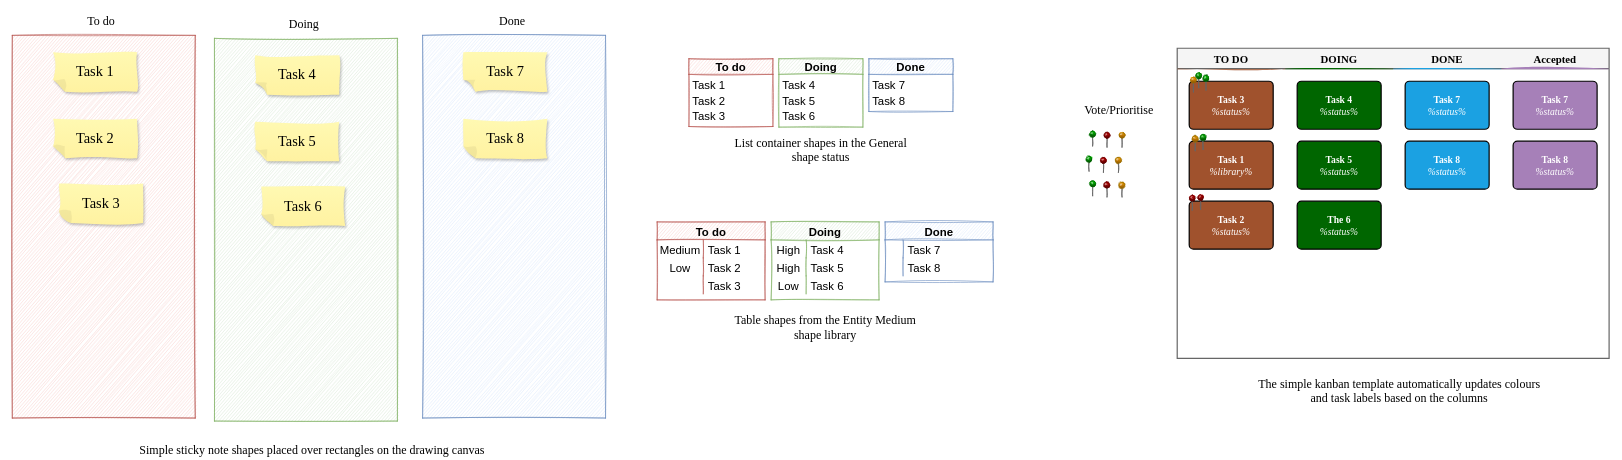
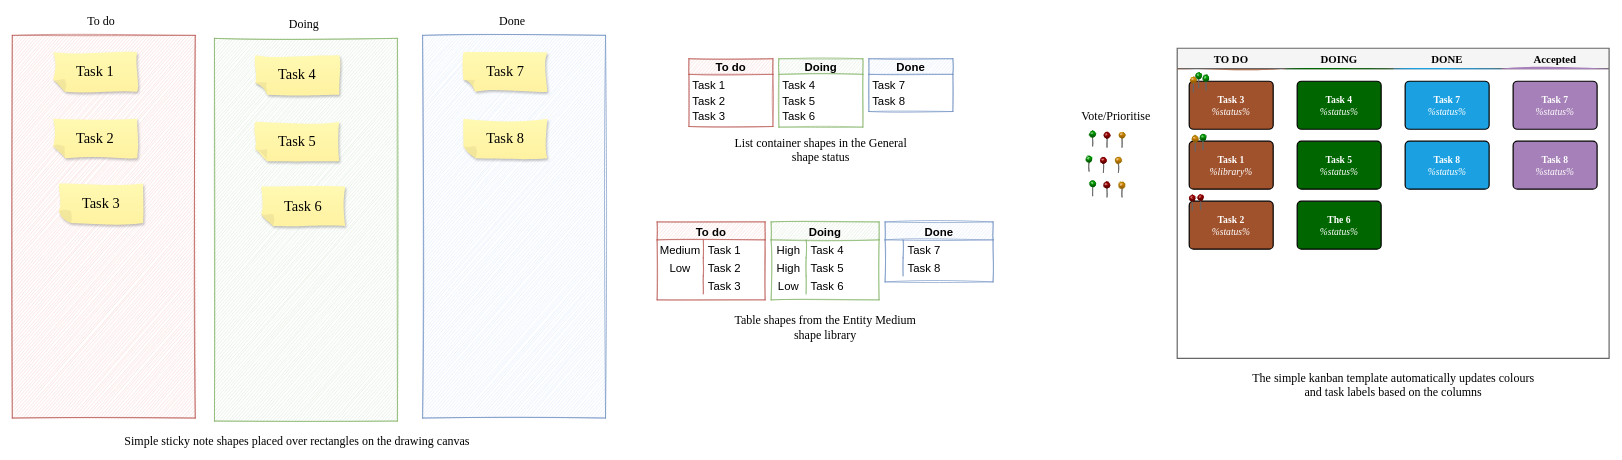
(1119, 109) -> (1116, 115)
(1400, 390) -> (1394, 384)
(312, 450) -> (297, 441)
